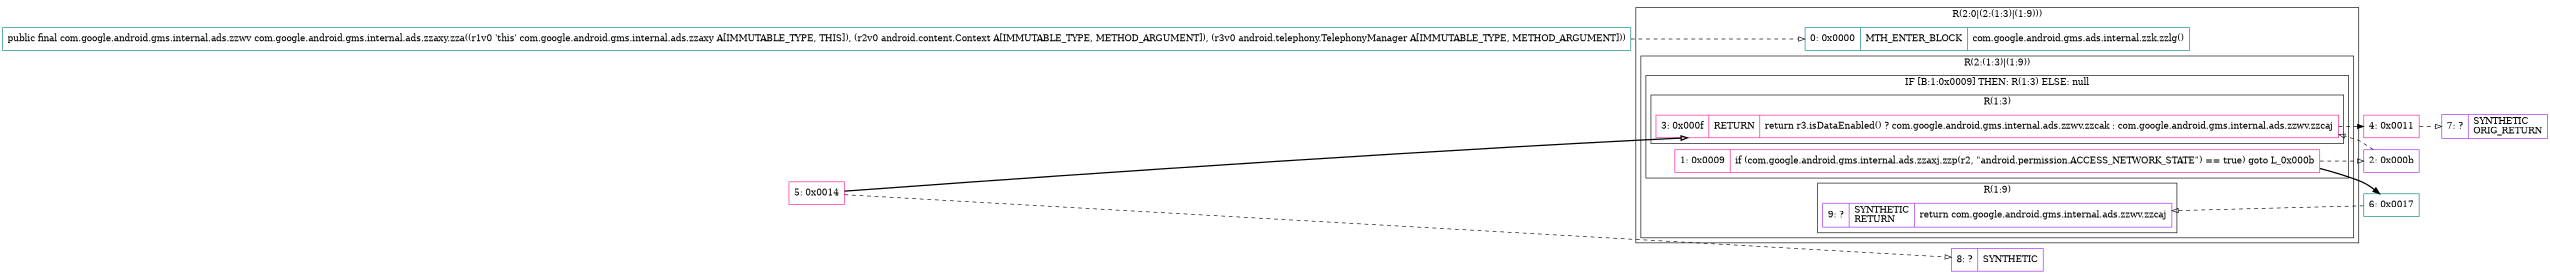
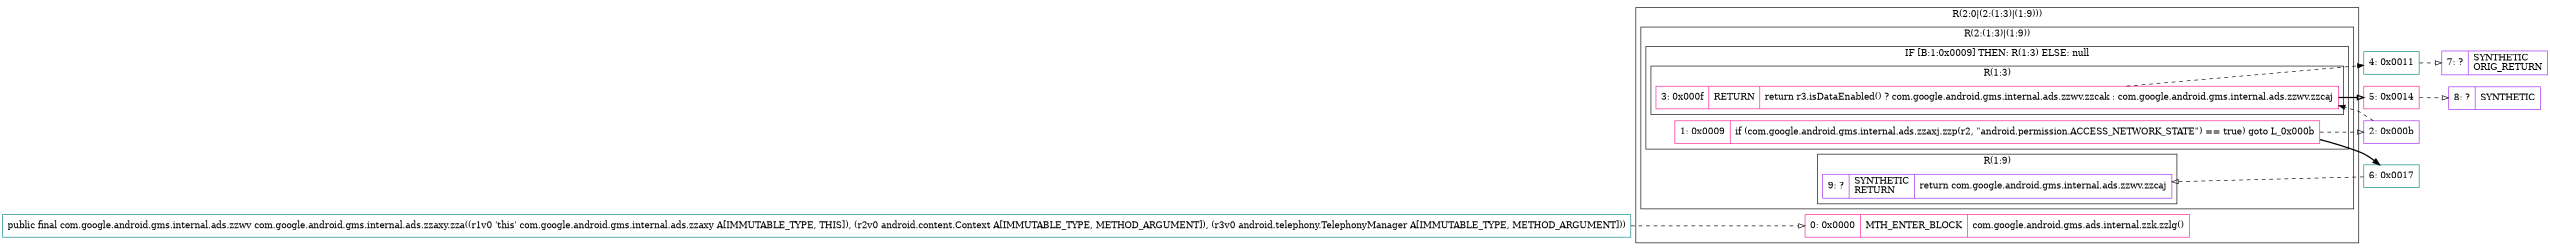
(1997, 39) -> (1997, 226)
(2391, 126) -> (2391, 63)
(2363, 143) -> (2363, 114)
(1263, 162) -> (2348, 98)
